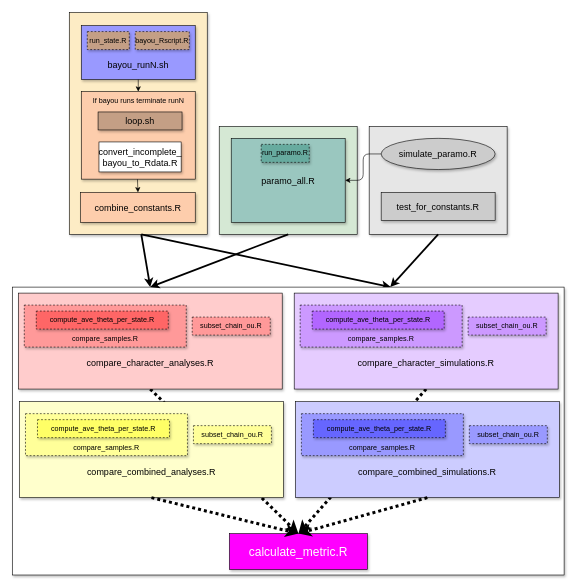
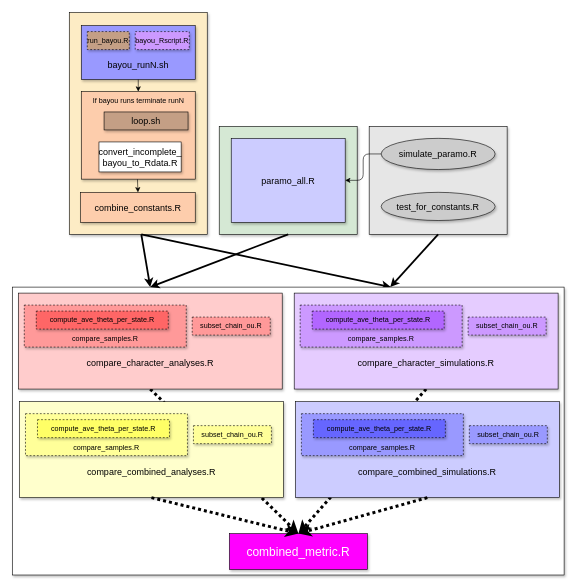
(108, 41) -> (108, 41)
(162, 41) -> (162, 41)
(140, 121) -> (146, 121)
(285, 153) -> none
(288, 180) -> (288, 180)
(438, 206) -> (438, 206)
(299, 552) -> (299, 552)
